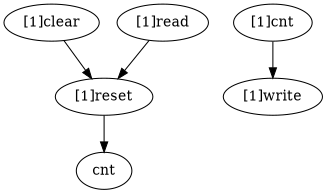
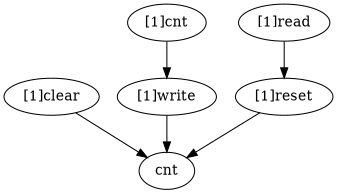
(75, 55) -> (107, 132)
none -> (167, 129)
